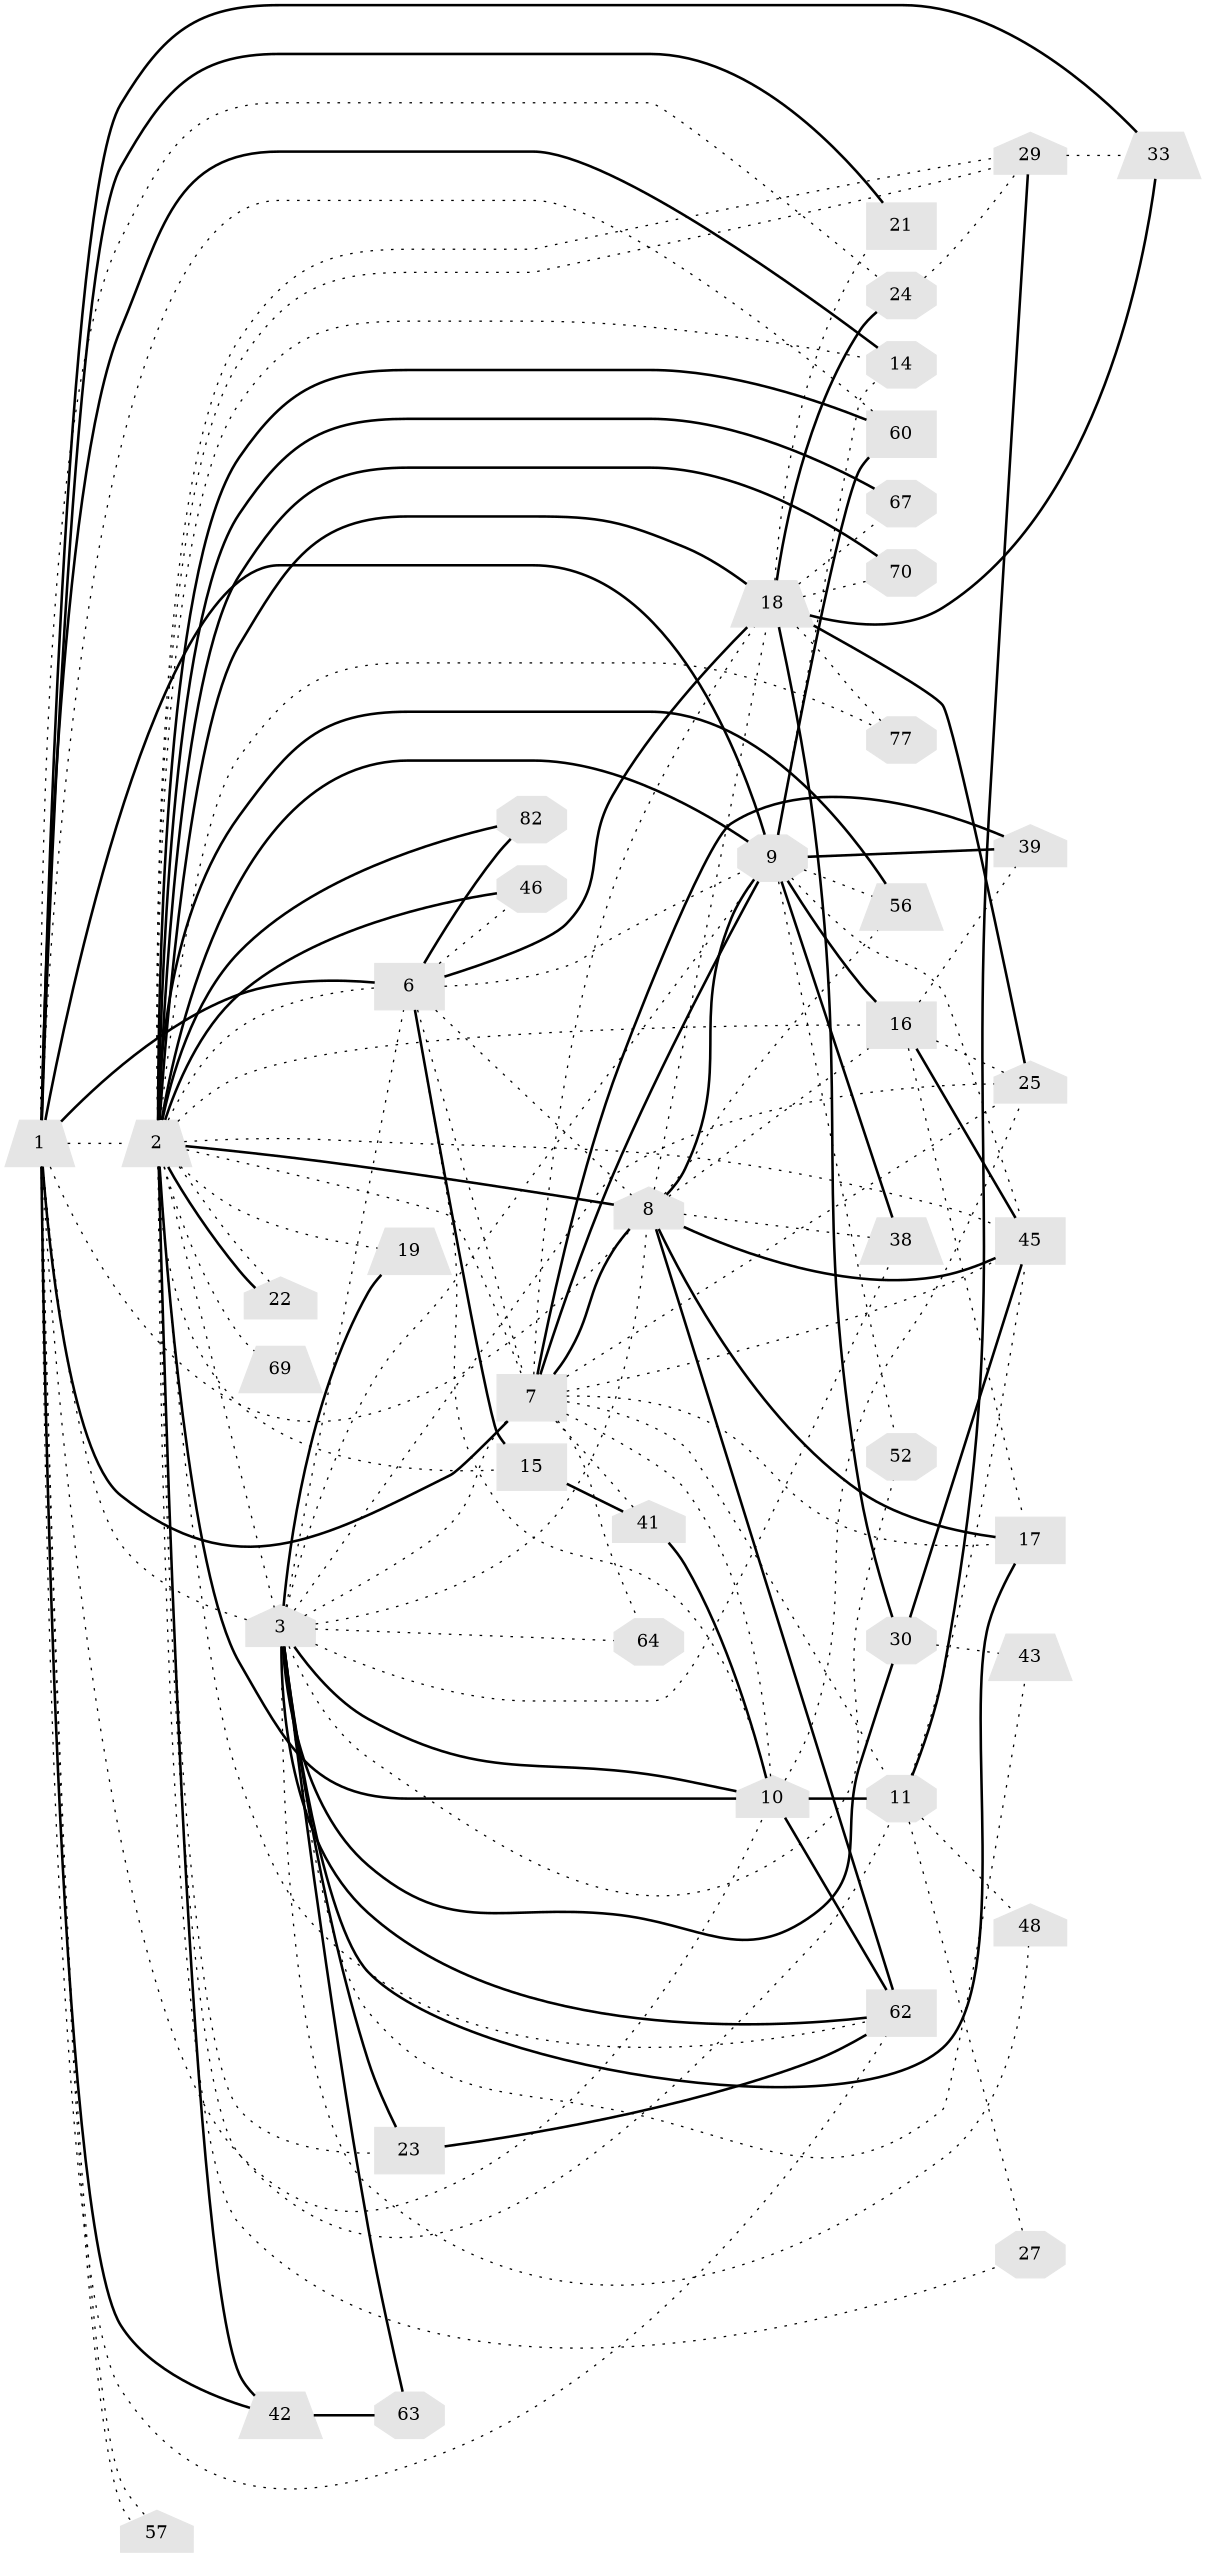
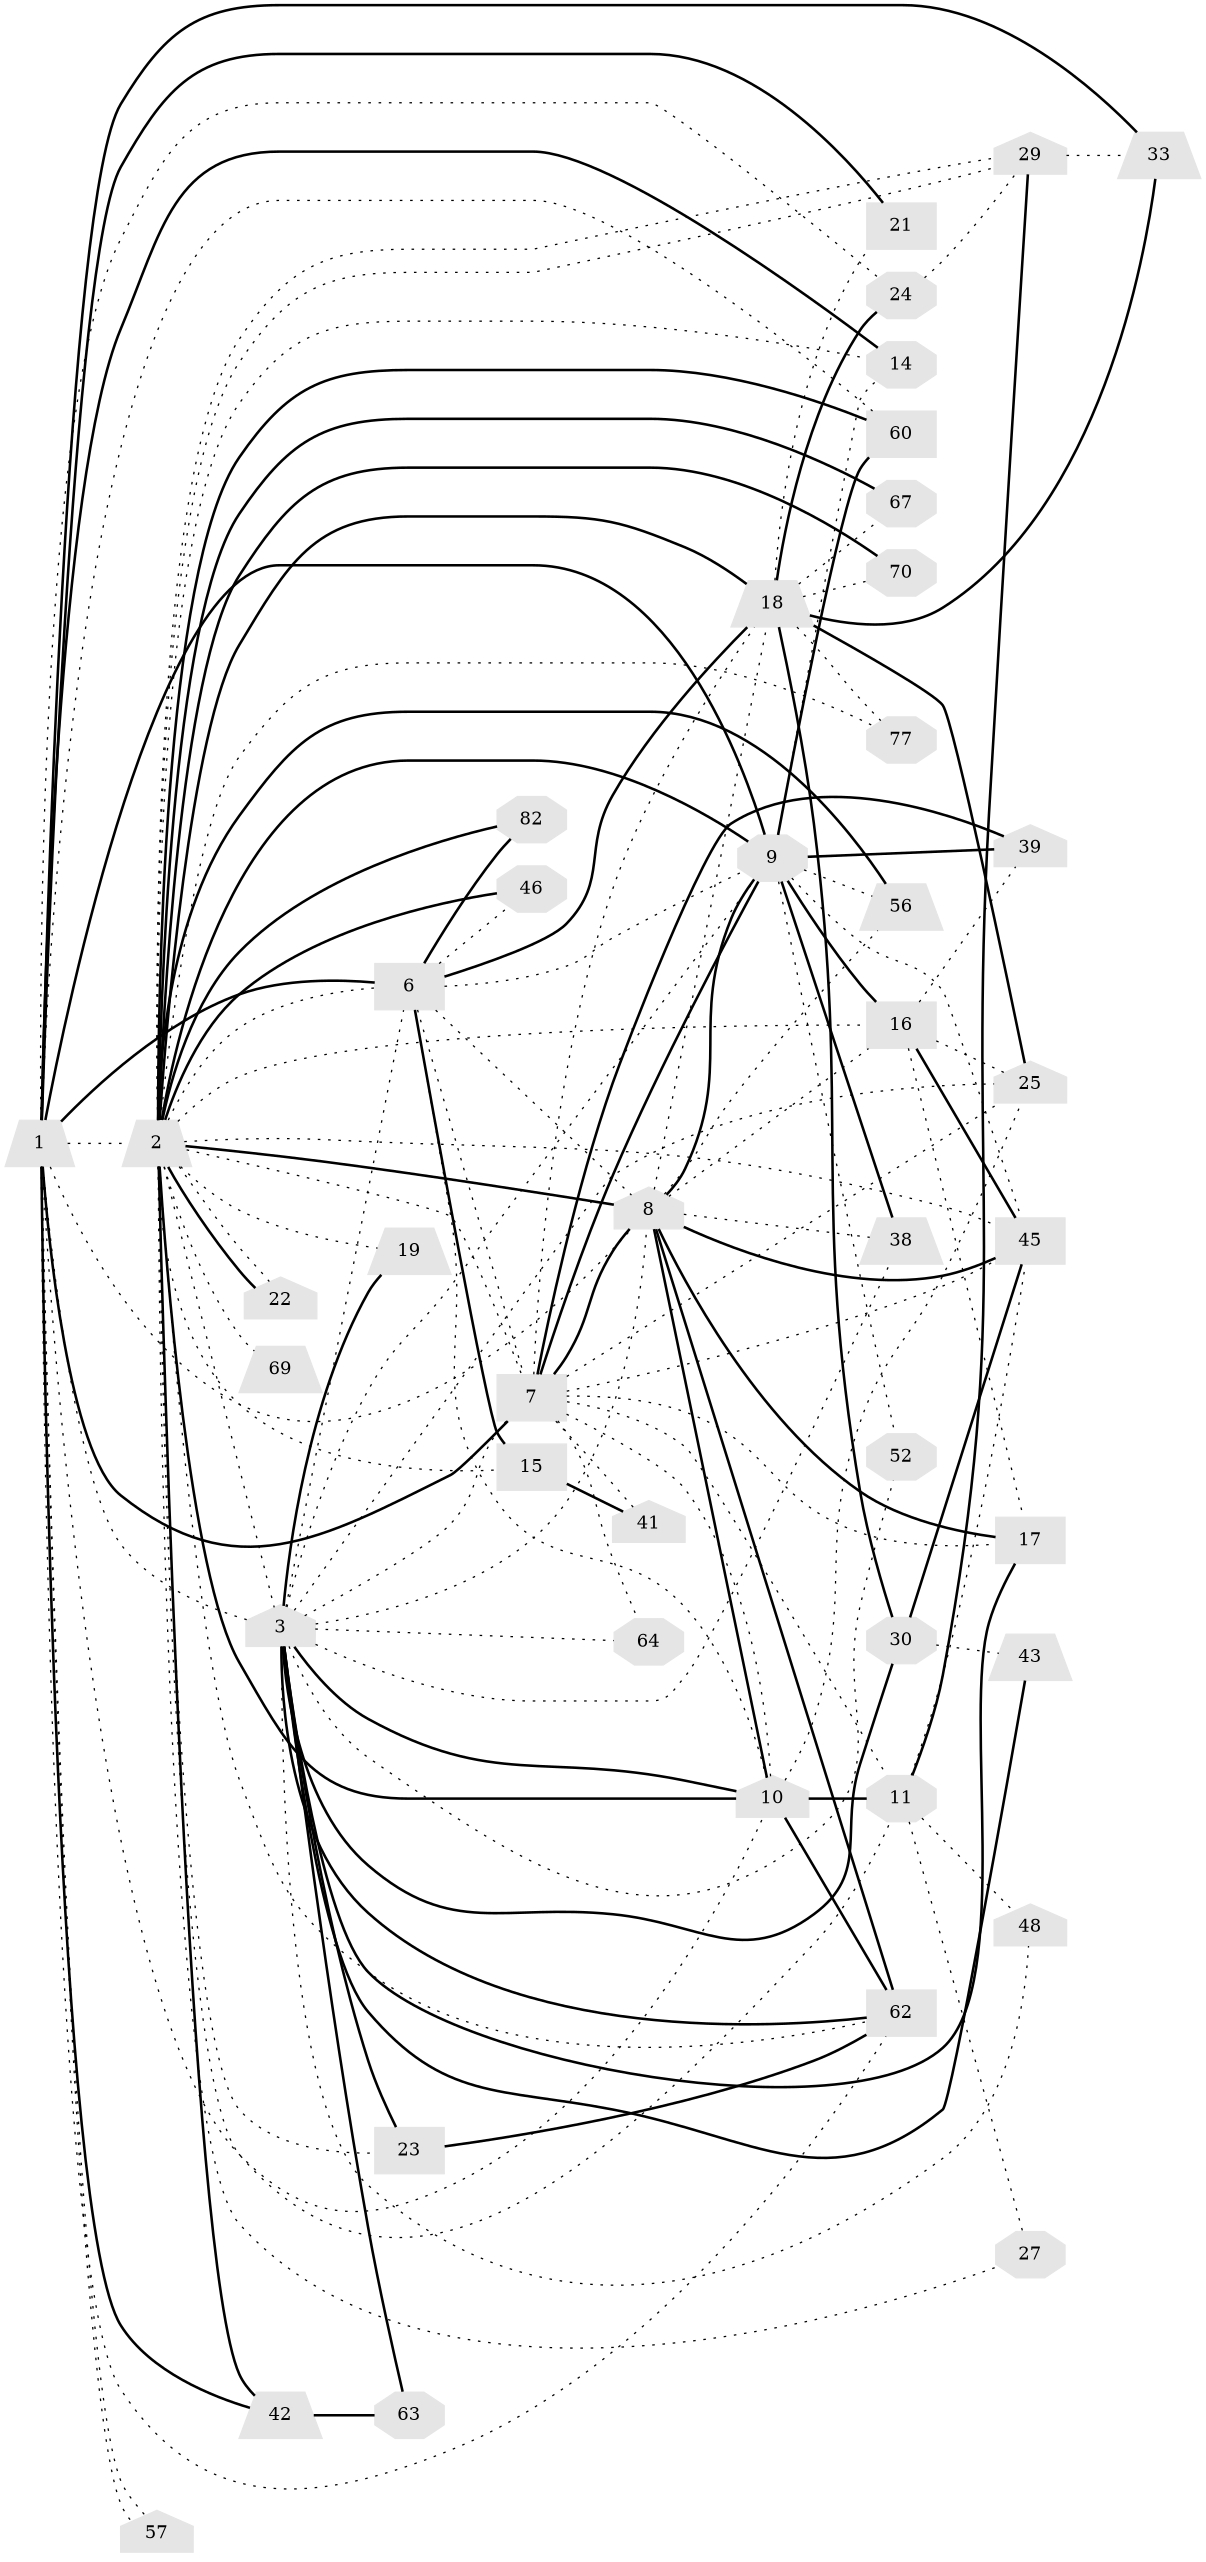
(725, 1650) -> (710, 1503)
(679, 2126) -> (679, 2126)
